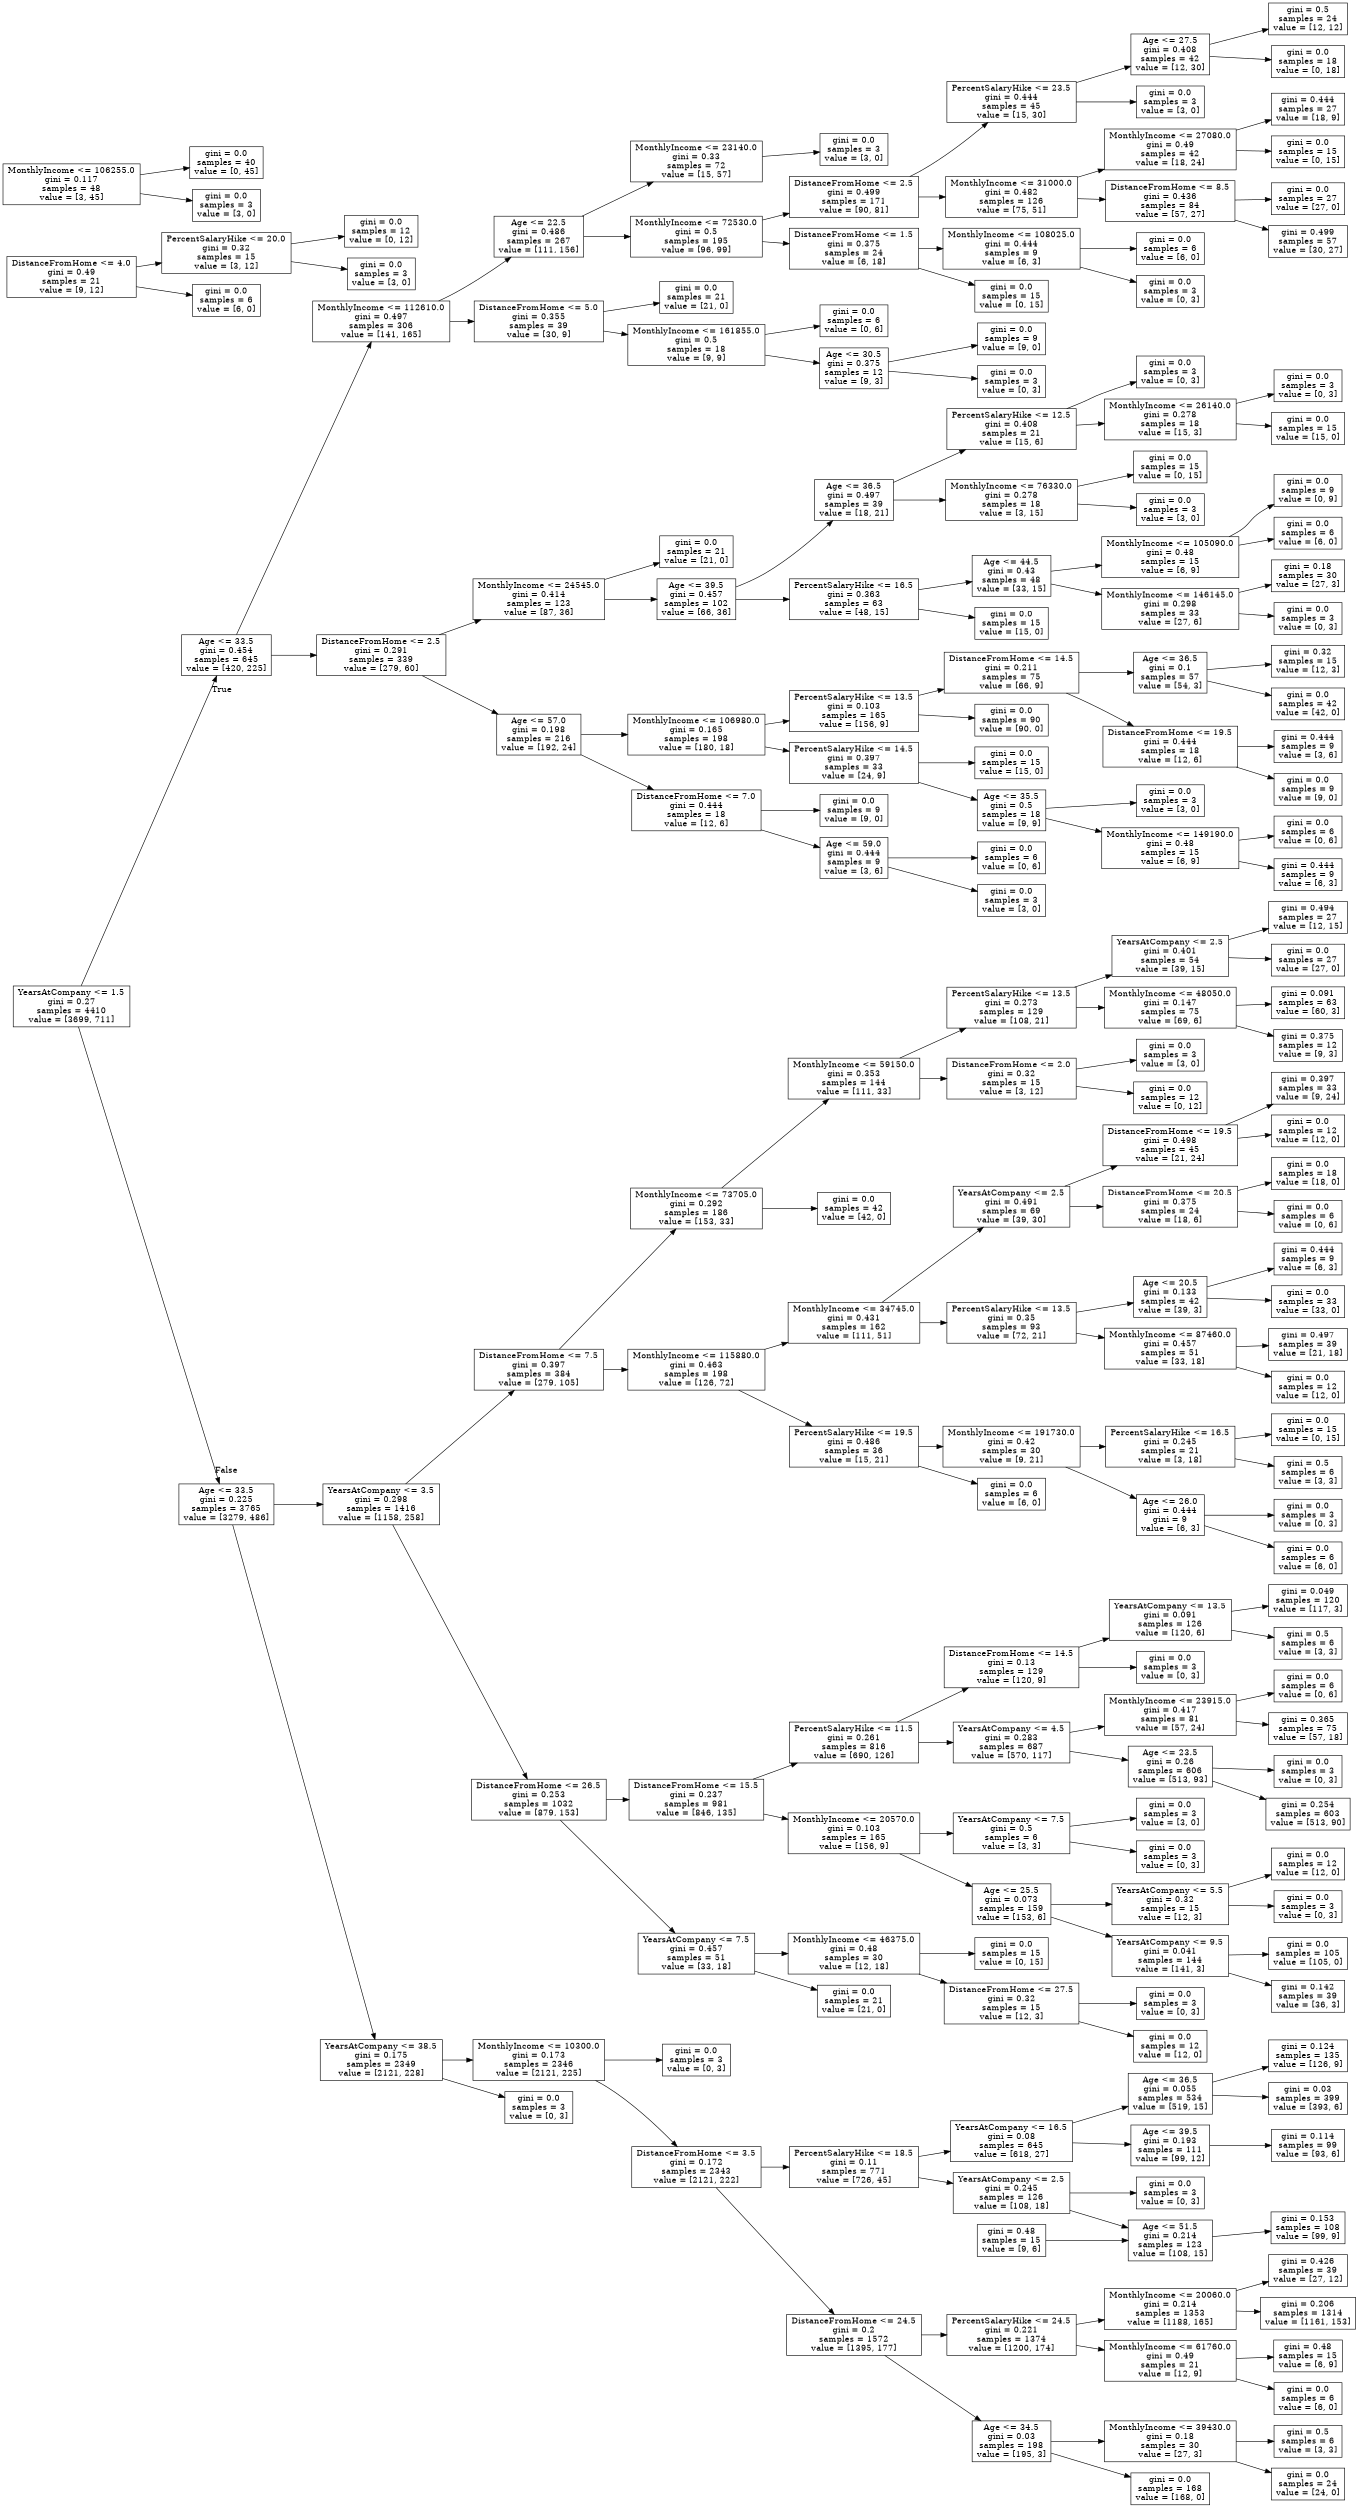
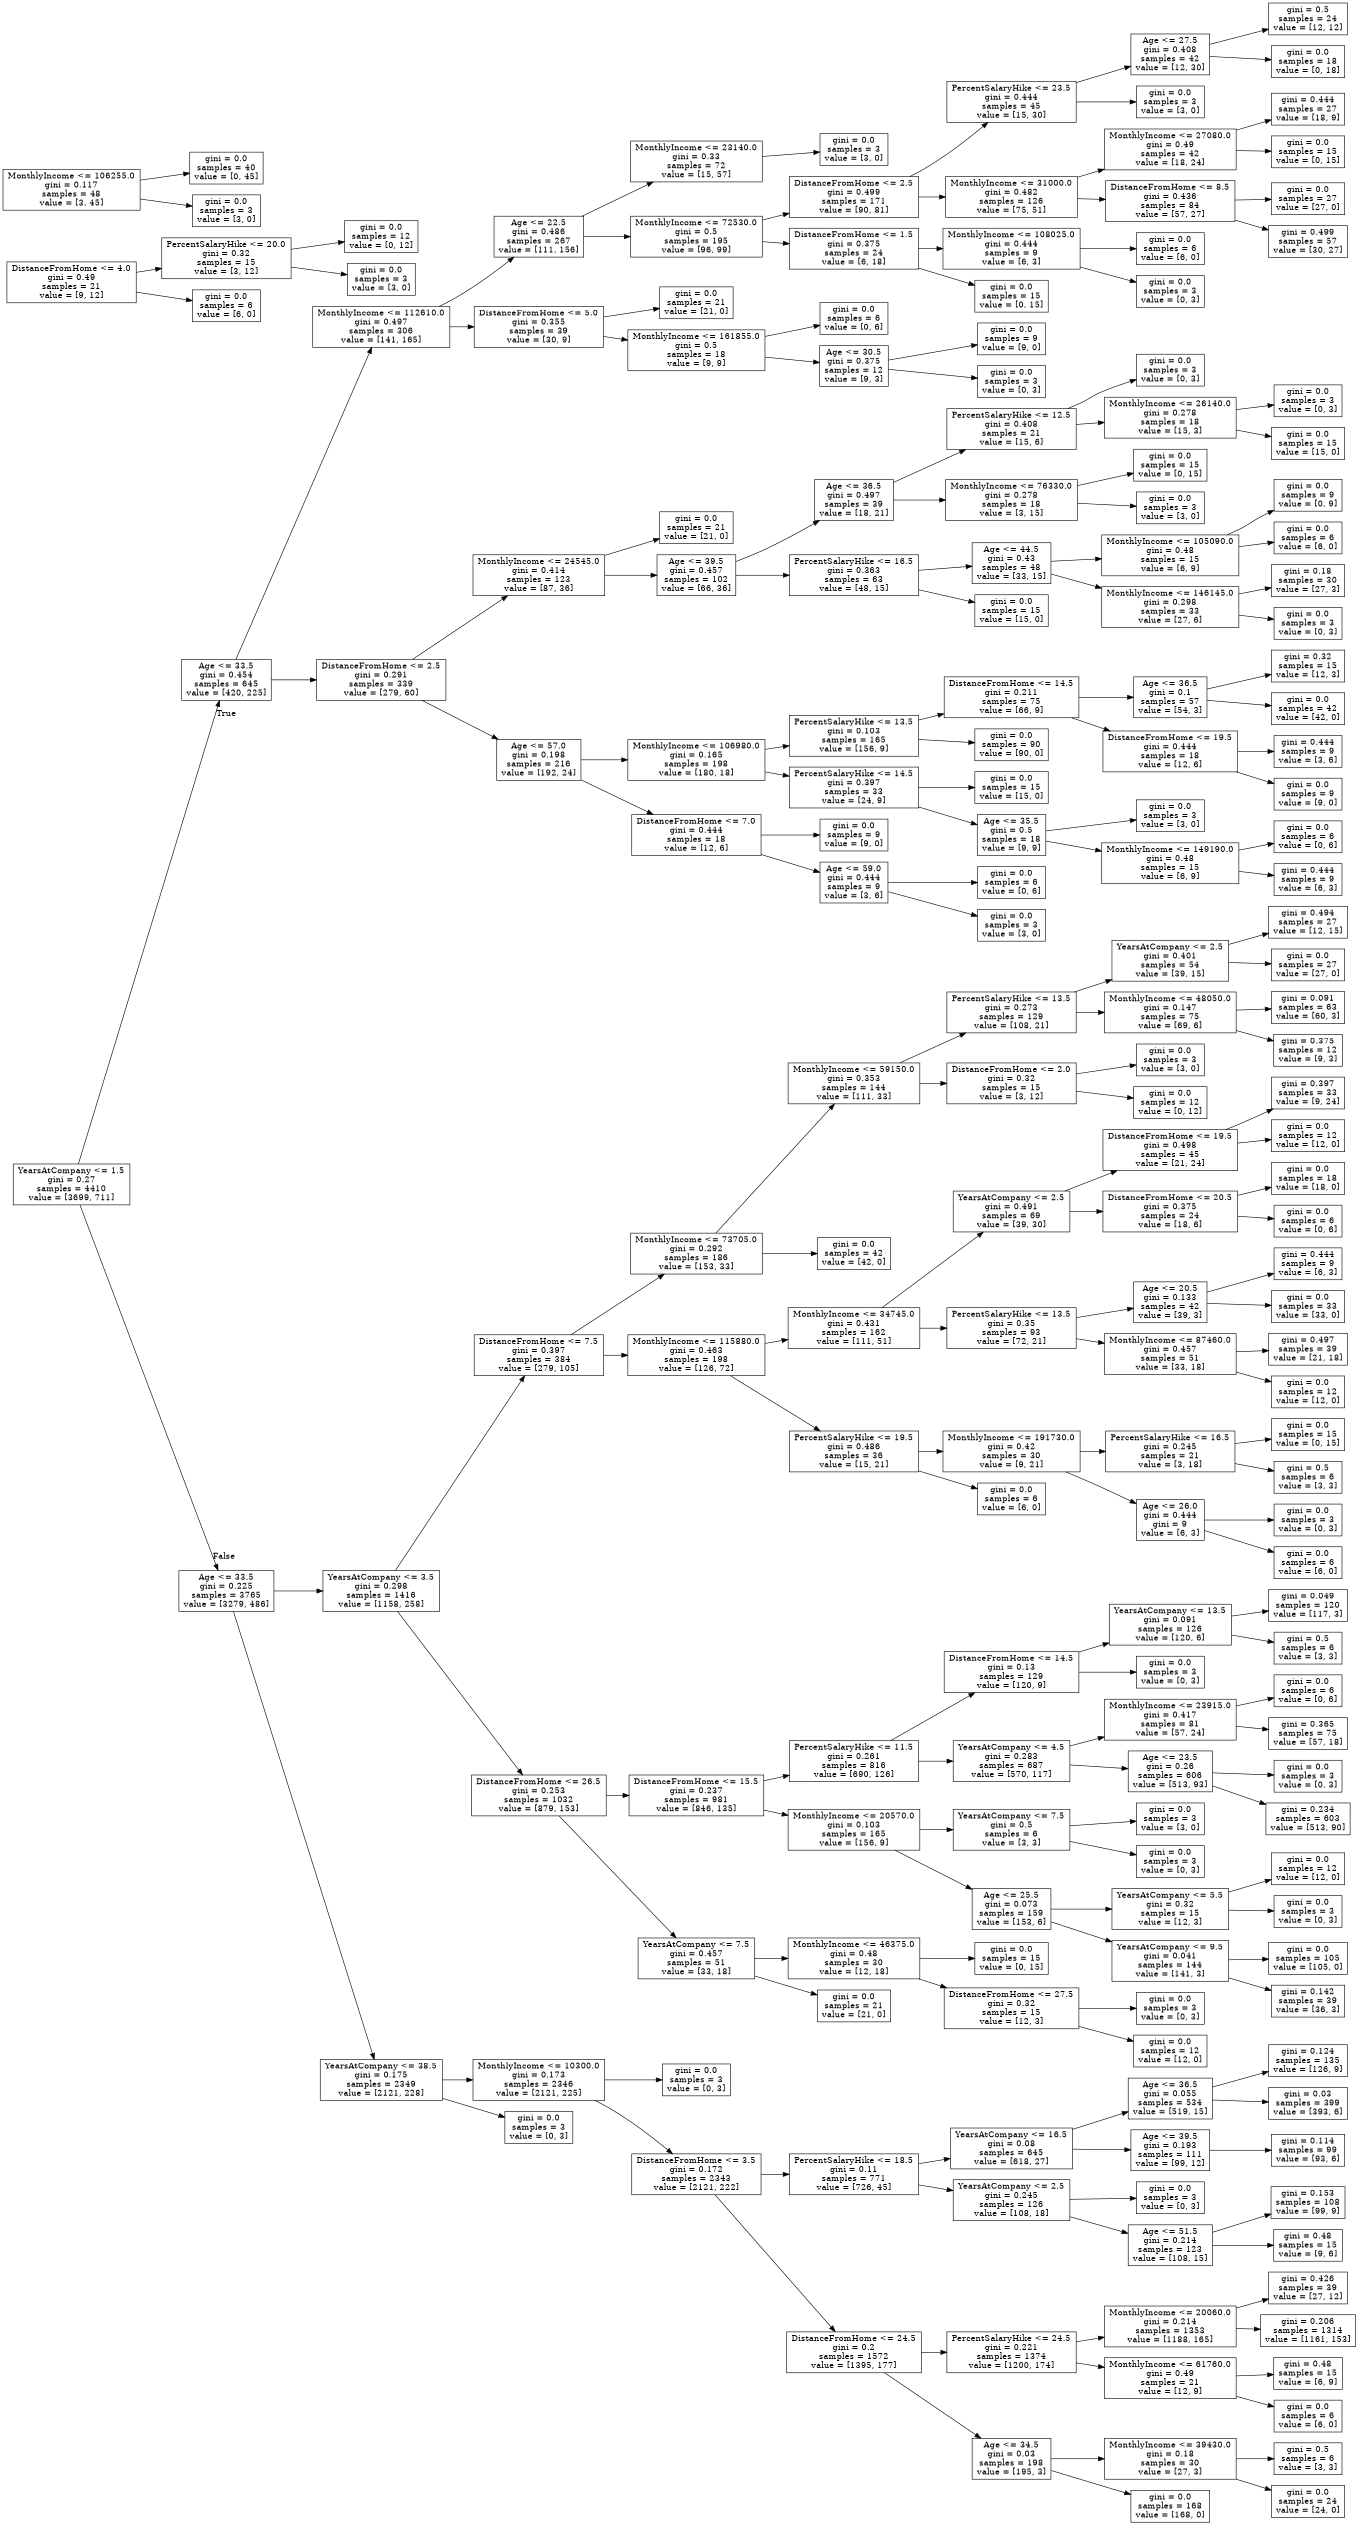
(1308, 1814) -> (1308, 1819)
(1084, 2240) -> (1240, 2245)
